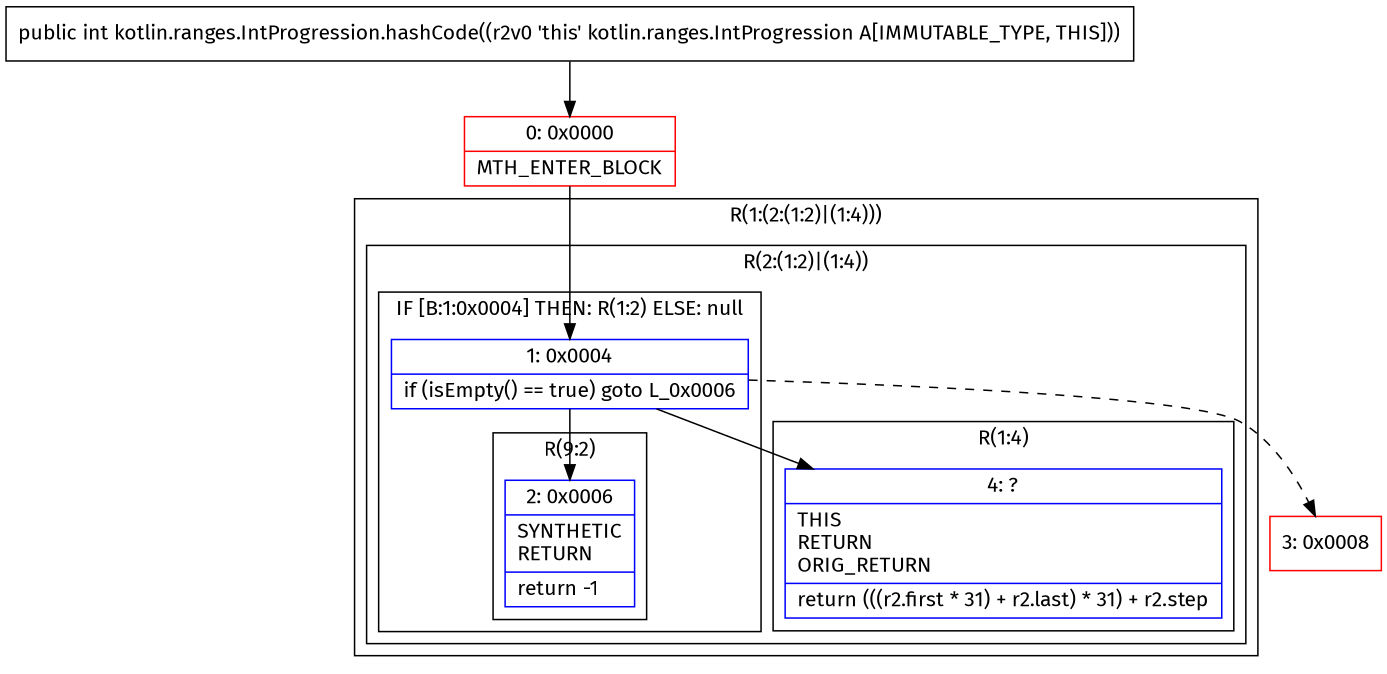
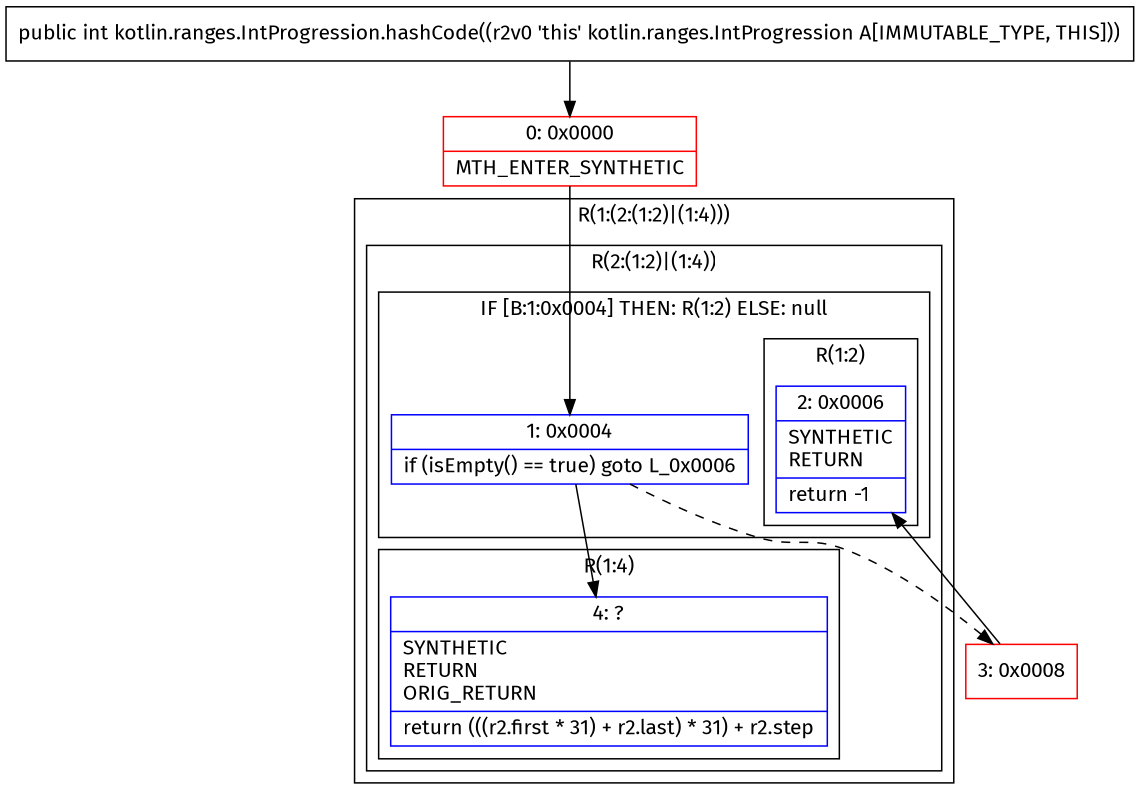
(570, 168) -> (570, 168)
(570, 442) -> (963, 599)
(570, 450) -> (841, 356)
(820, 520) -> (455, 648)
